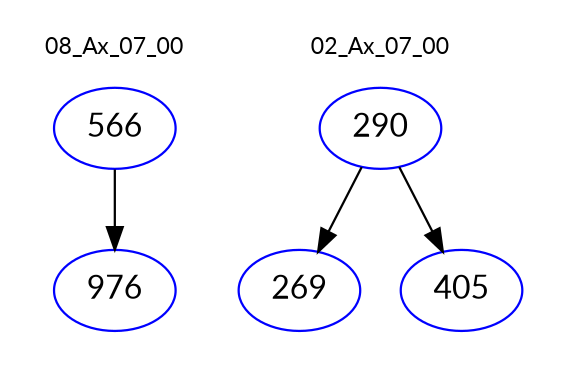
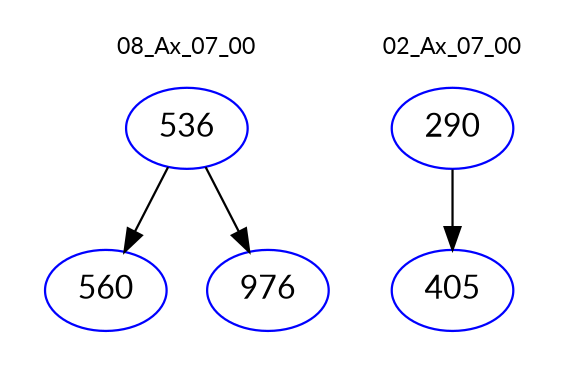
(115, 128) -> (187, 128)
none -> (106, 290)
(299, 290) -> none
